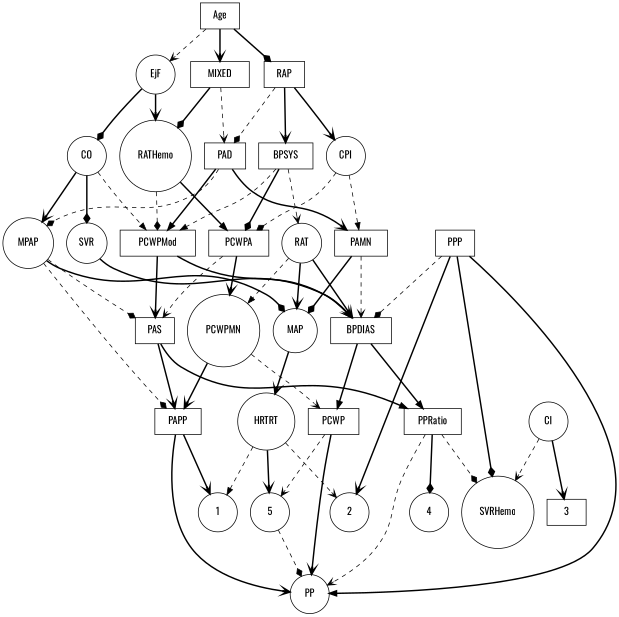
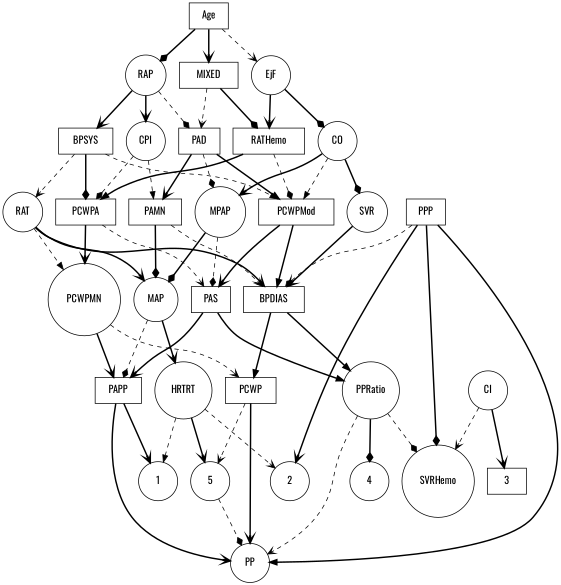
(284, 75) -> (146, 75)
(156, 156) -> (269, 141)
(101, 334) -> (137, 346)
(433, 422) -> (371, 390)
